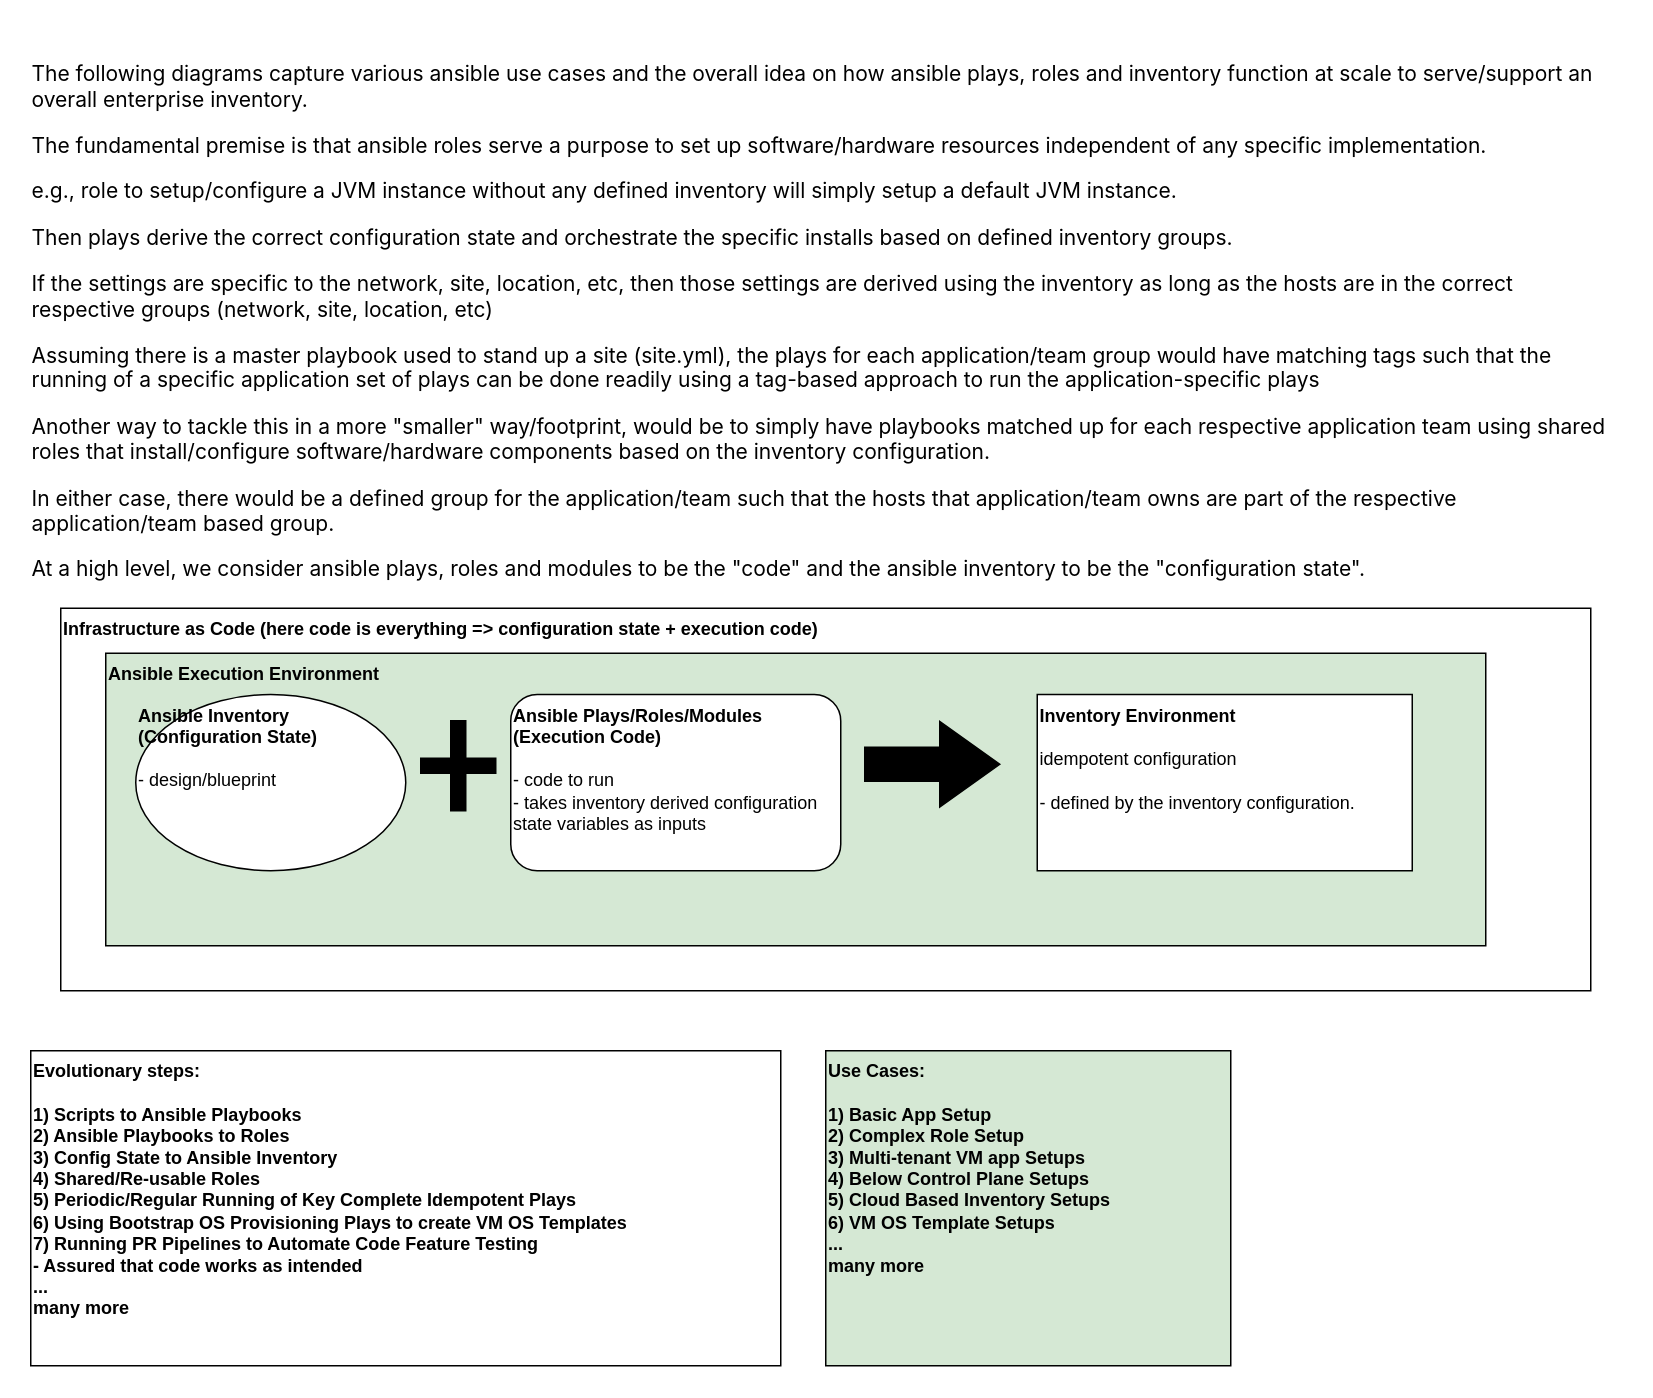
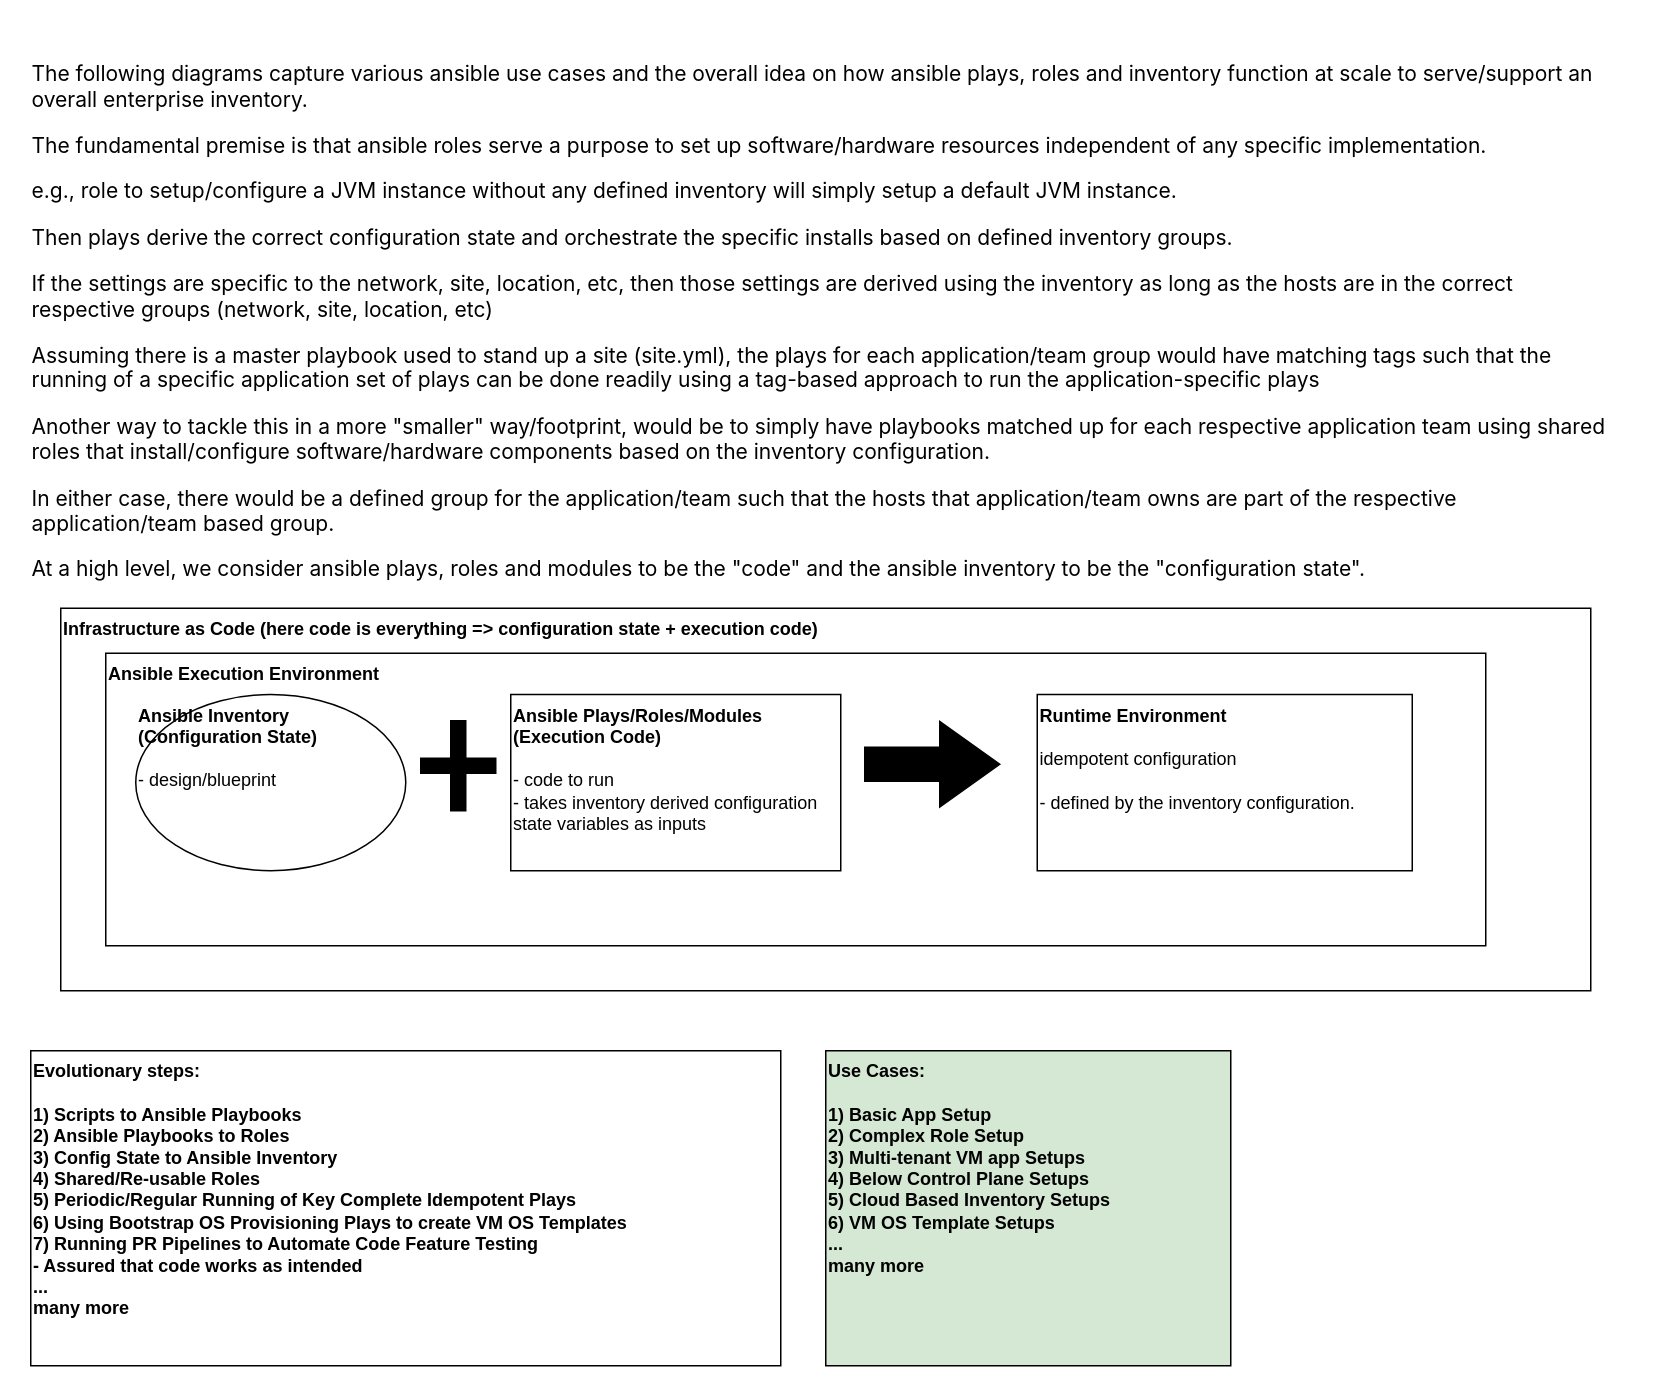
(241, 675) -> (241, 675)
(1223, 738) -> (1223, 738)
(676, 783) -> (676, 783)
